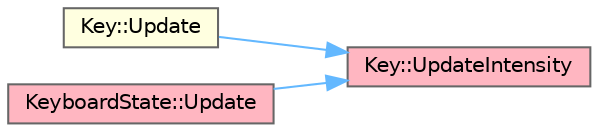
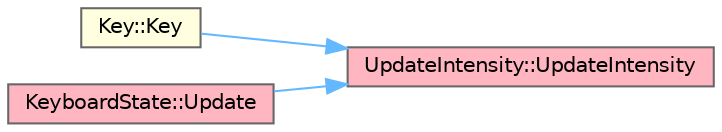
(141, 28) -> (141, 28)
(469, 67) -> (531, 67)
